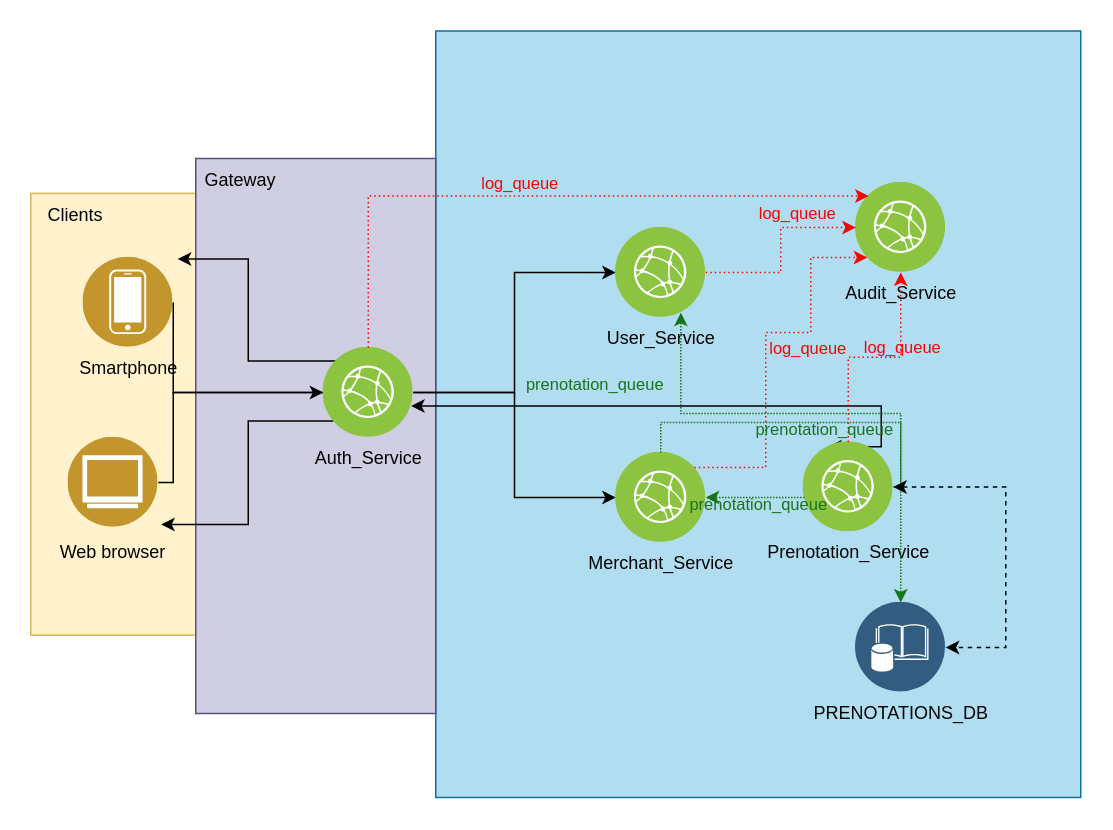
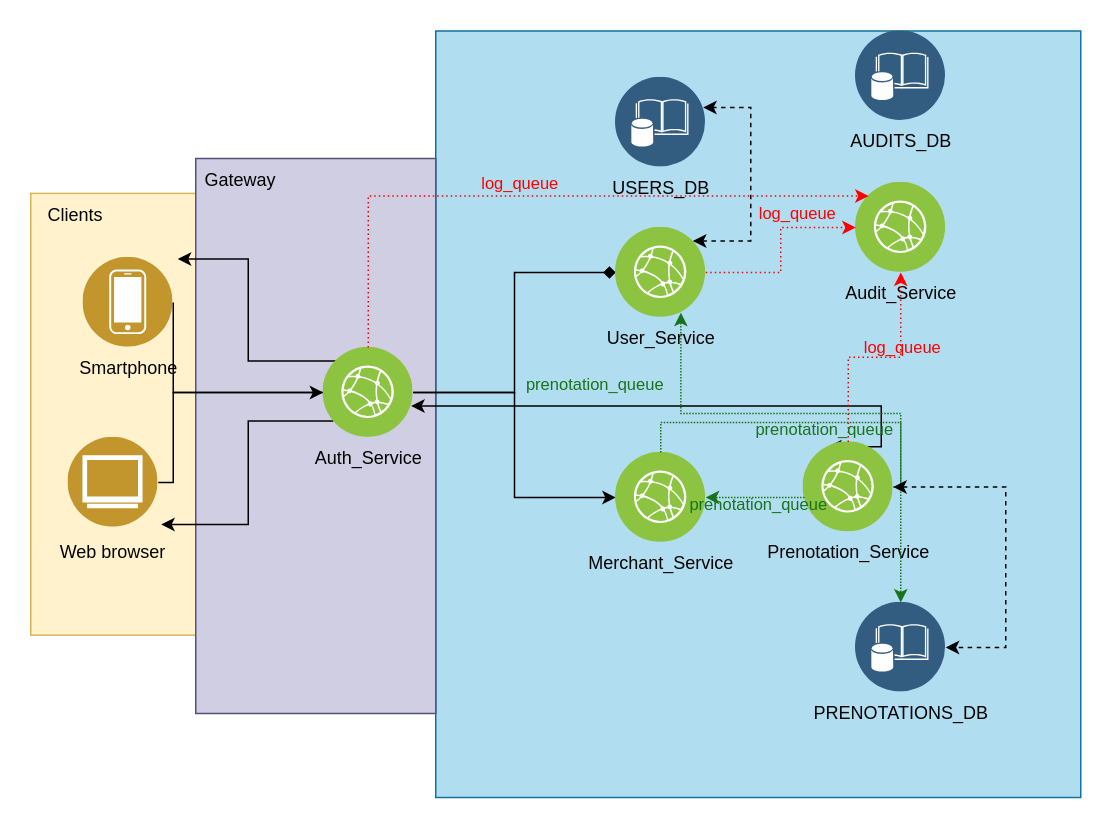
none -> (901, 76)
none -> (661, 122)
none -> (751, 180)
(604, 272) -> (603, 272)
(766, 352) -> none
